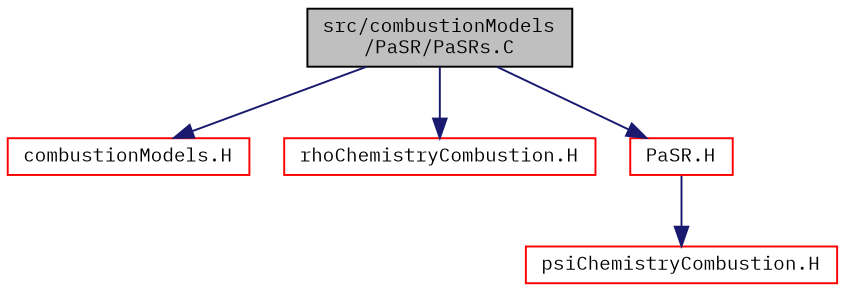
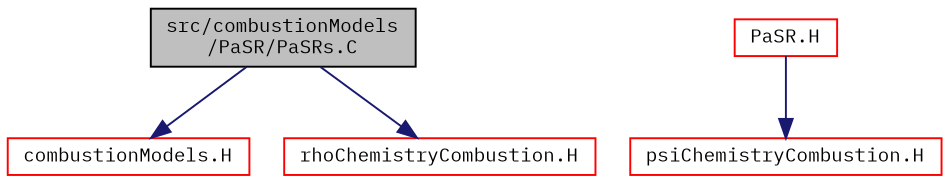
(563, 98) -> none
